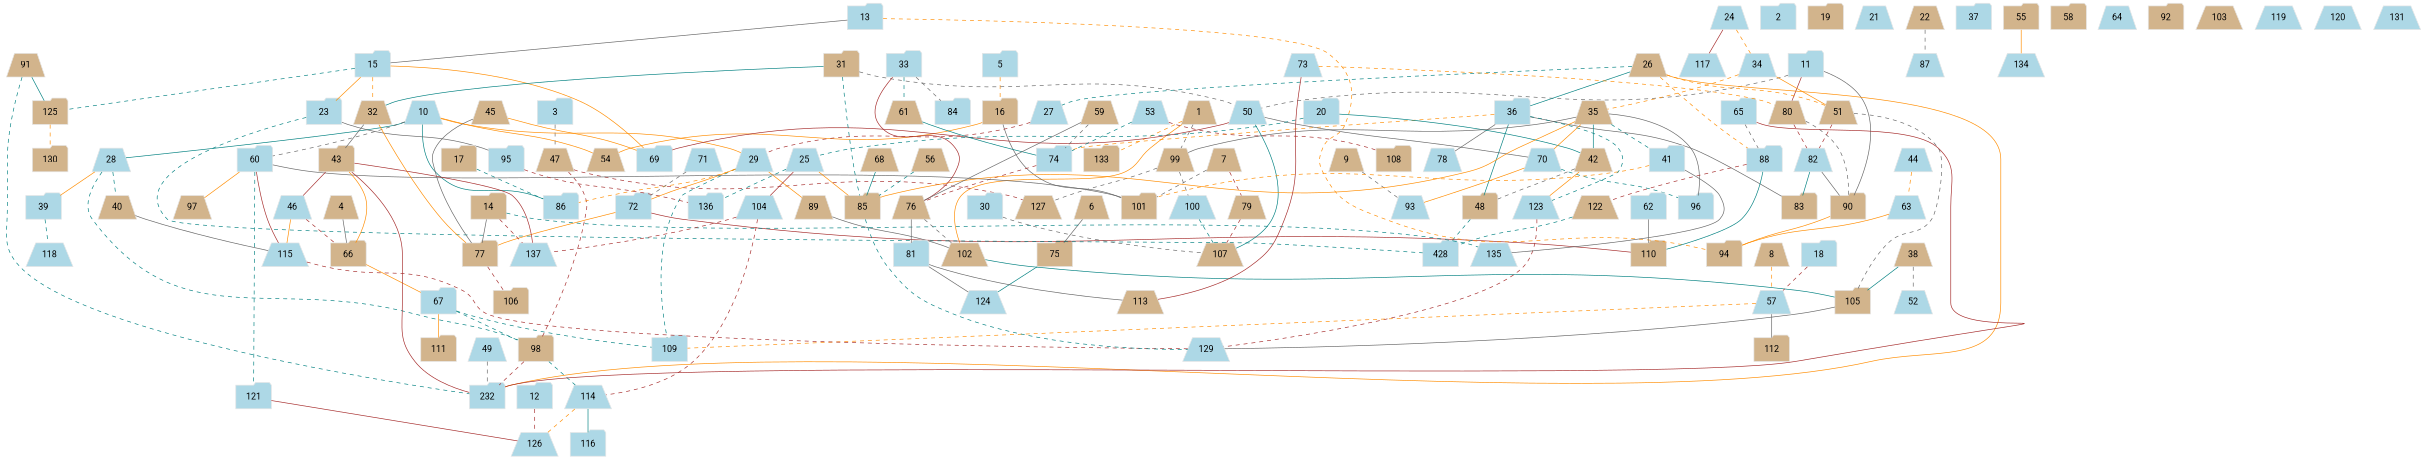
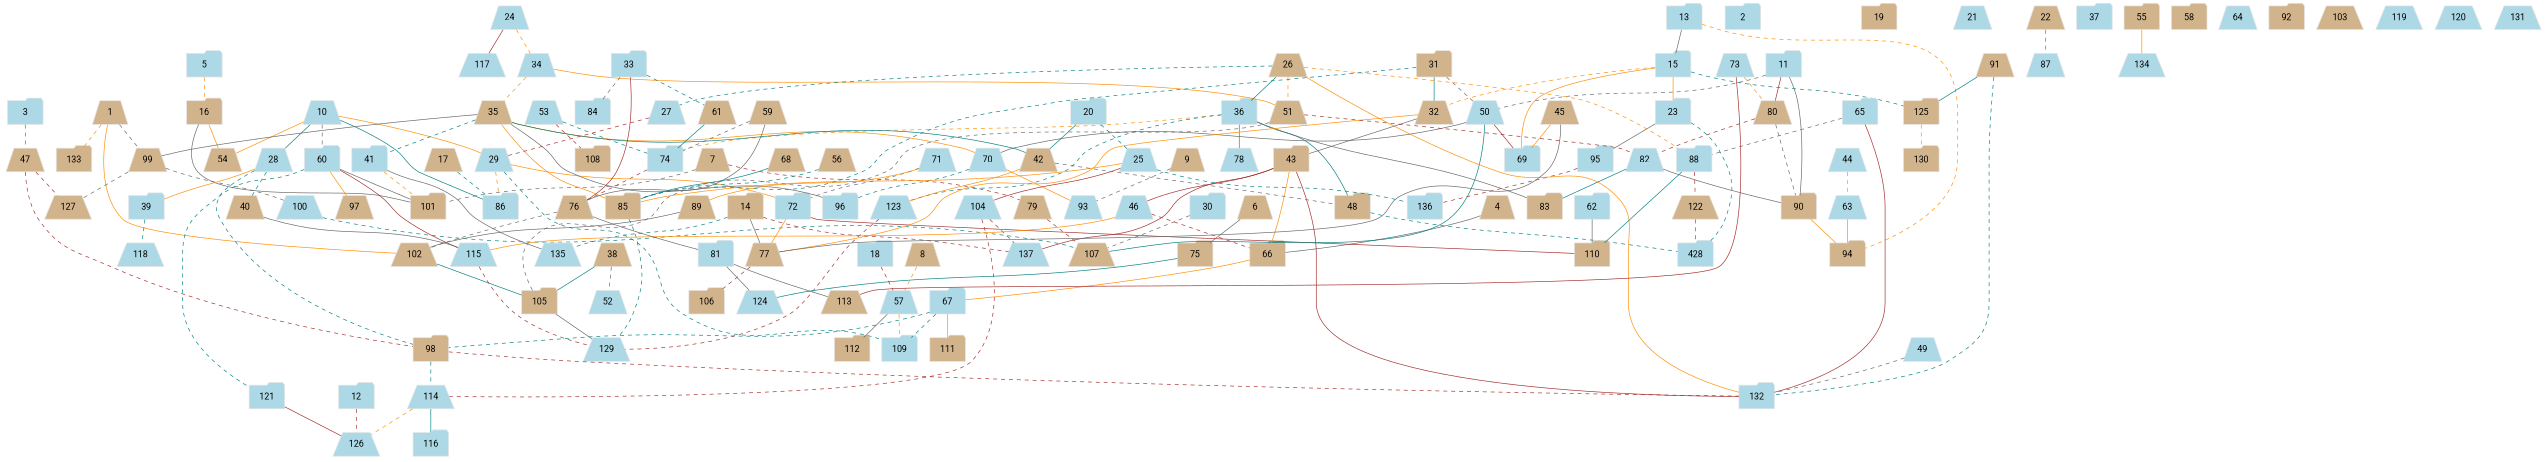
(459, 160) -> (443, 160)
(779, 180) -> (814, 183)
(480, 255) -> (765, 255)
(487, 397) -> (1757, 397)
